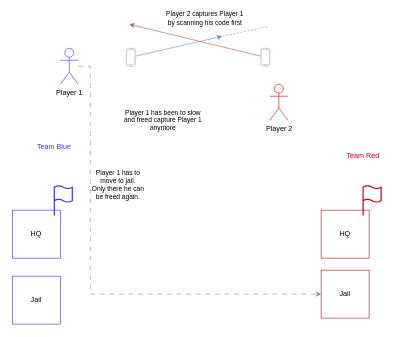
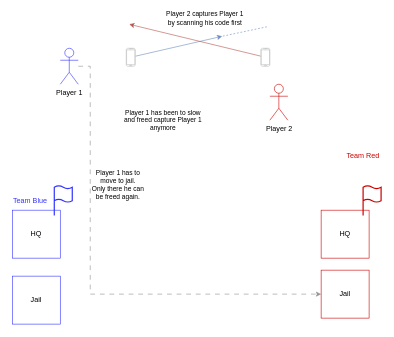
(54, 147) -> (30, 201)
